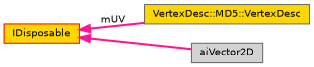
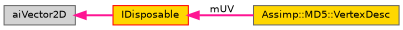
(227, 14) -> (326, 15)
(141, 44) -> (99, 15)
